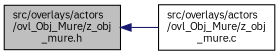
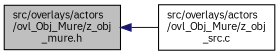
(217, 27) -> (217, 27)
